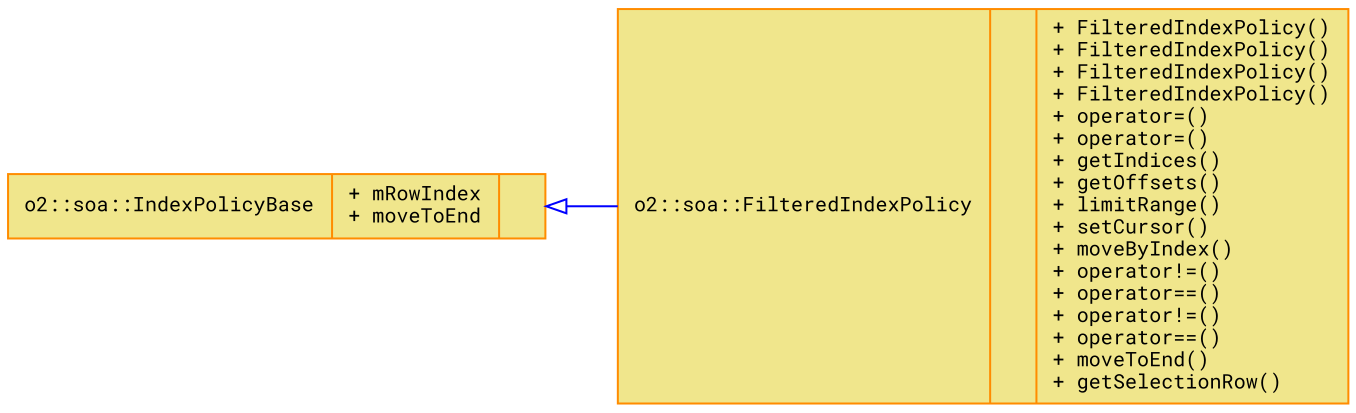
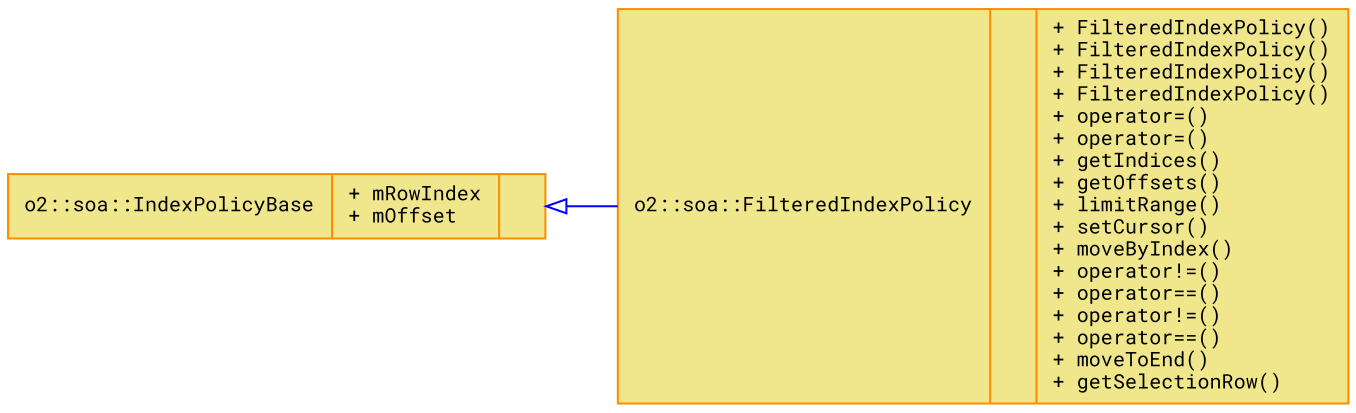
(416, 216) -> (404, 216)
